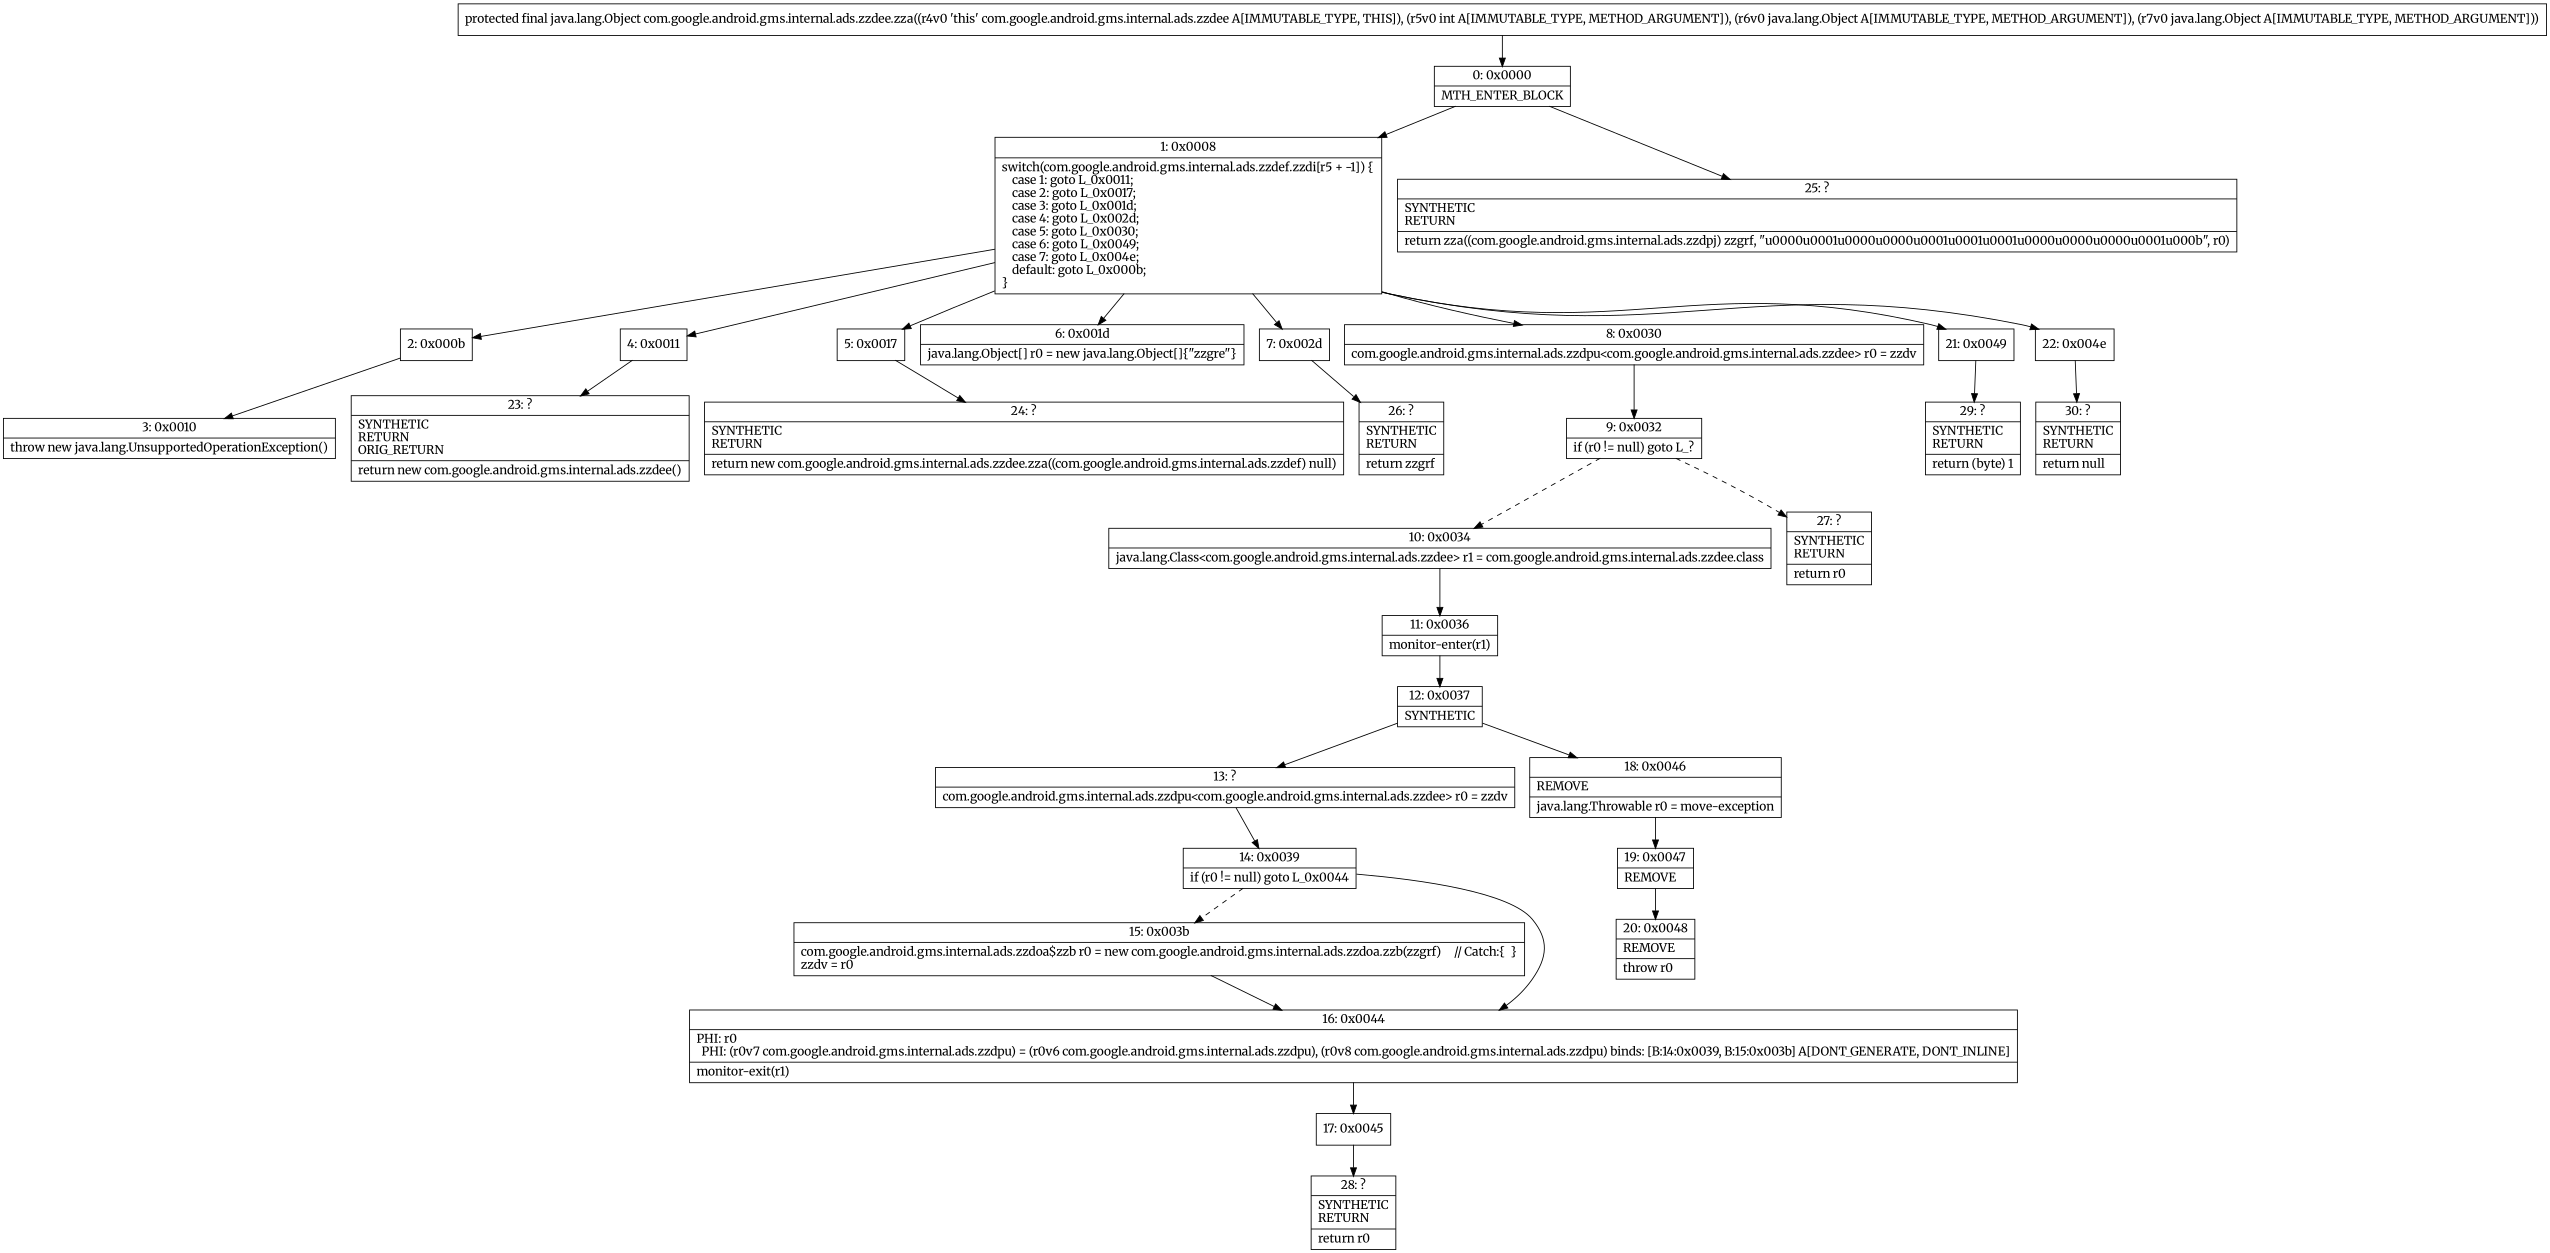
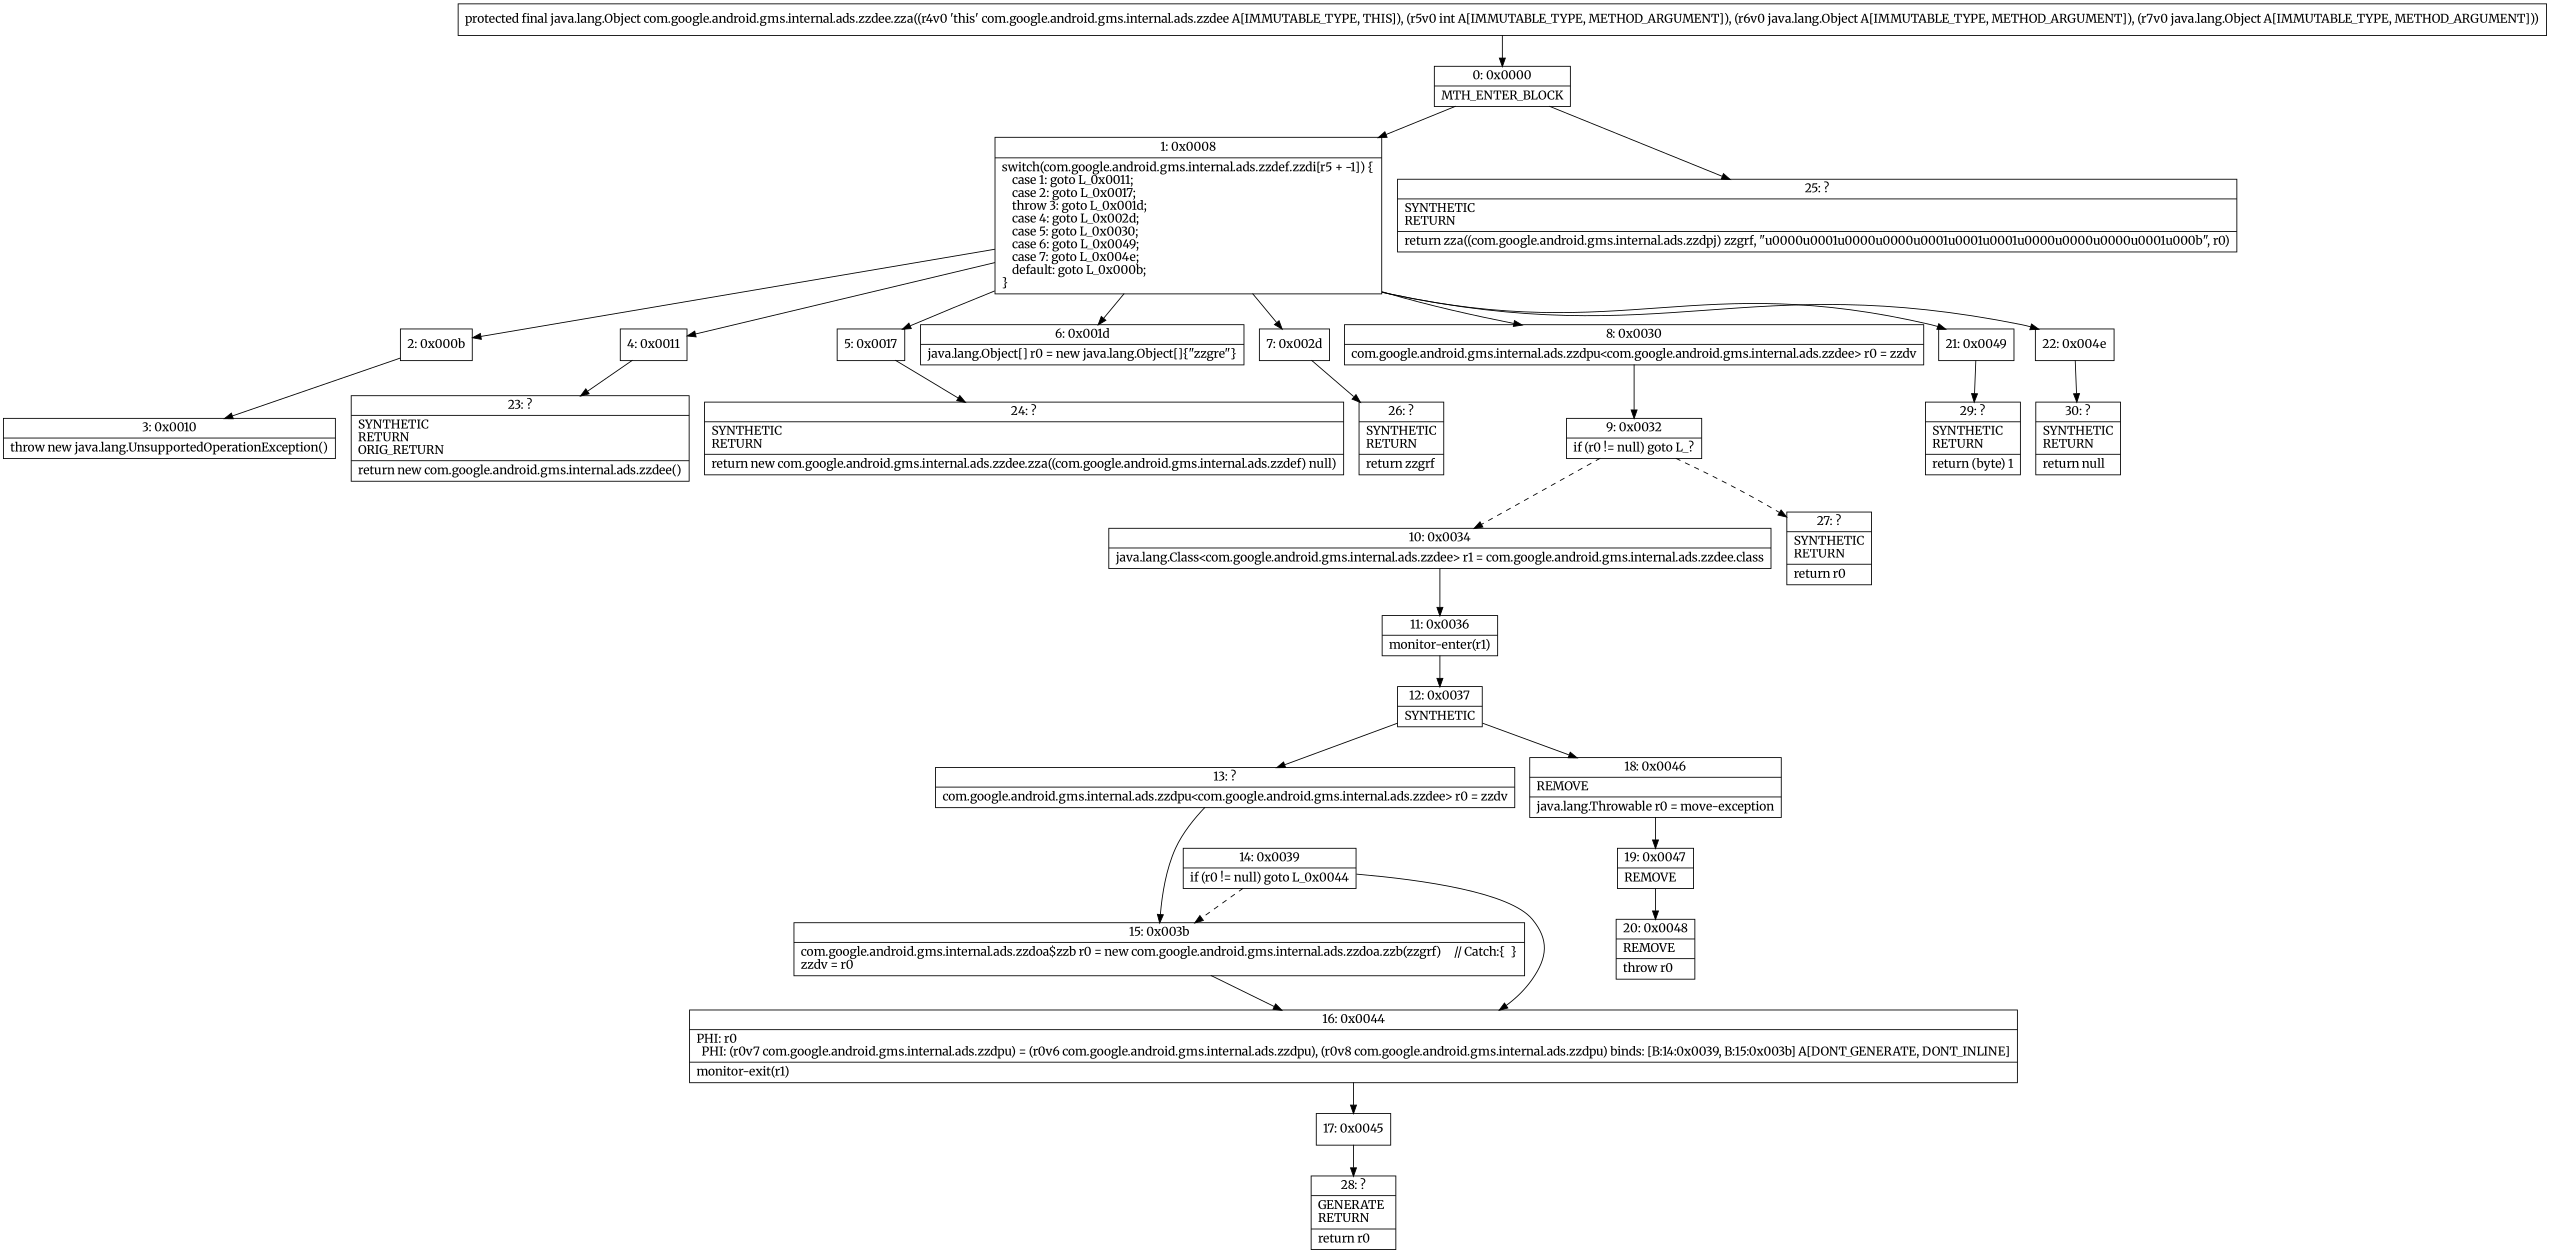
(1069, 206) -> (1075, 206)
(1245, 824) -> (1172, 856)
(1353, 1205) -> (1351, 1205)
